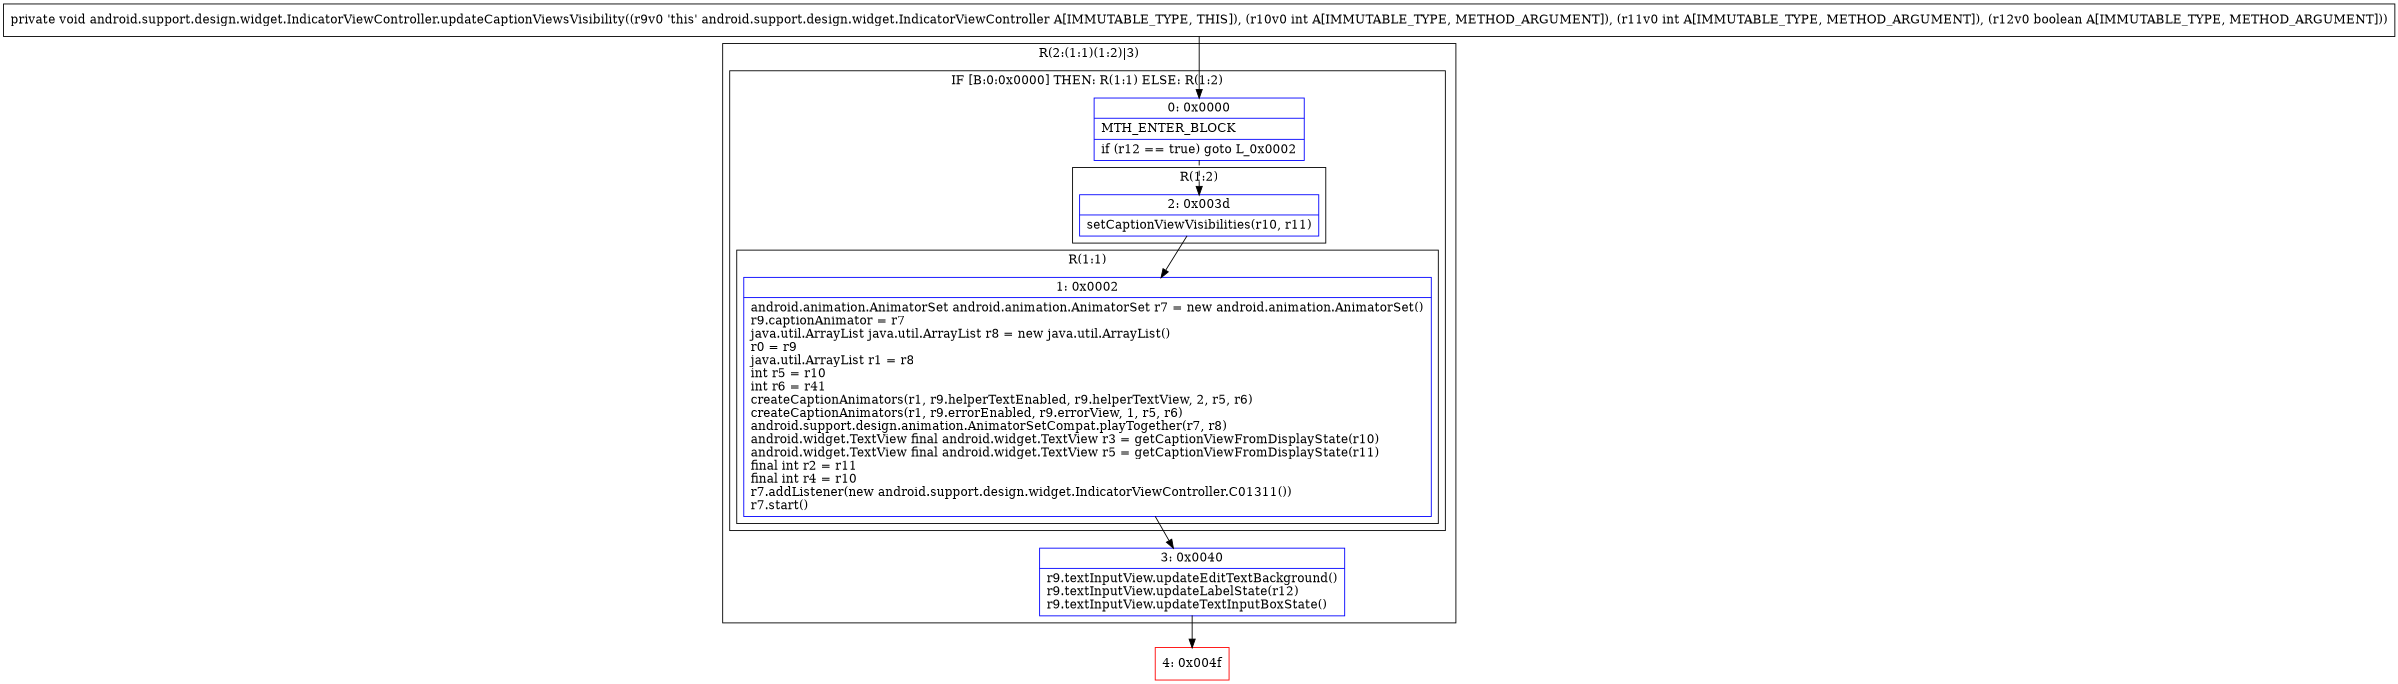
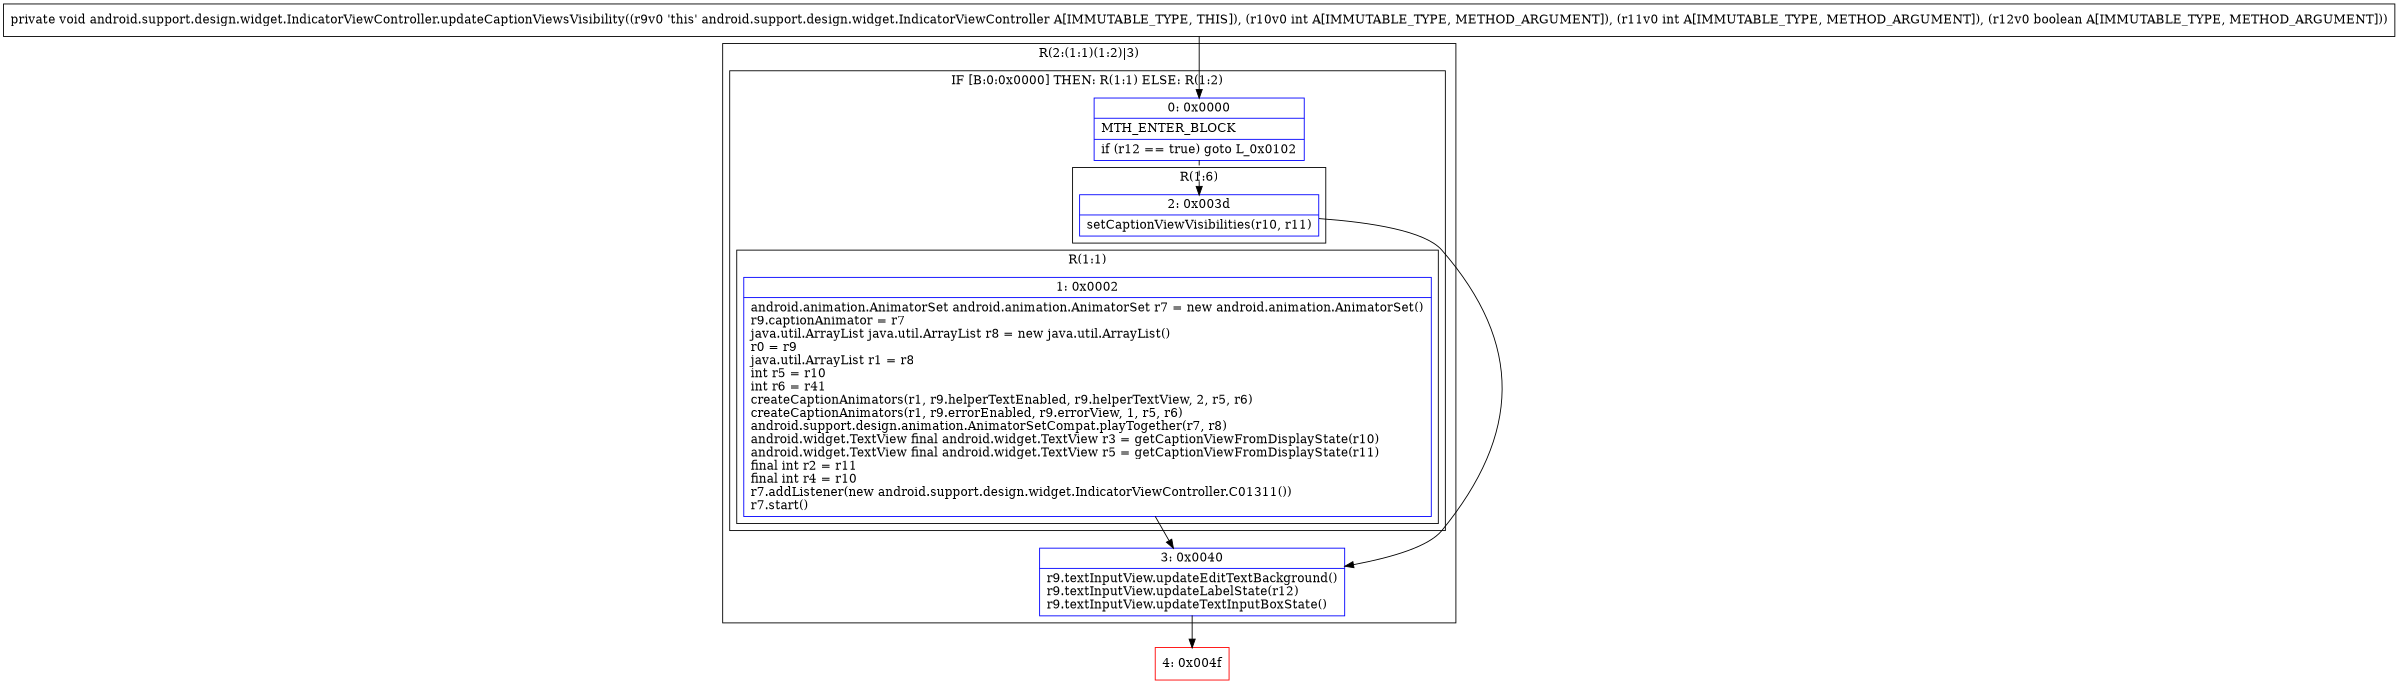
(1199, 149) -> (1199, 149)
(1199, 178) -> (1199, 178)
(1175, 255) -> (1501, 374)
